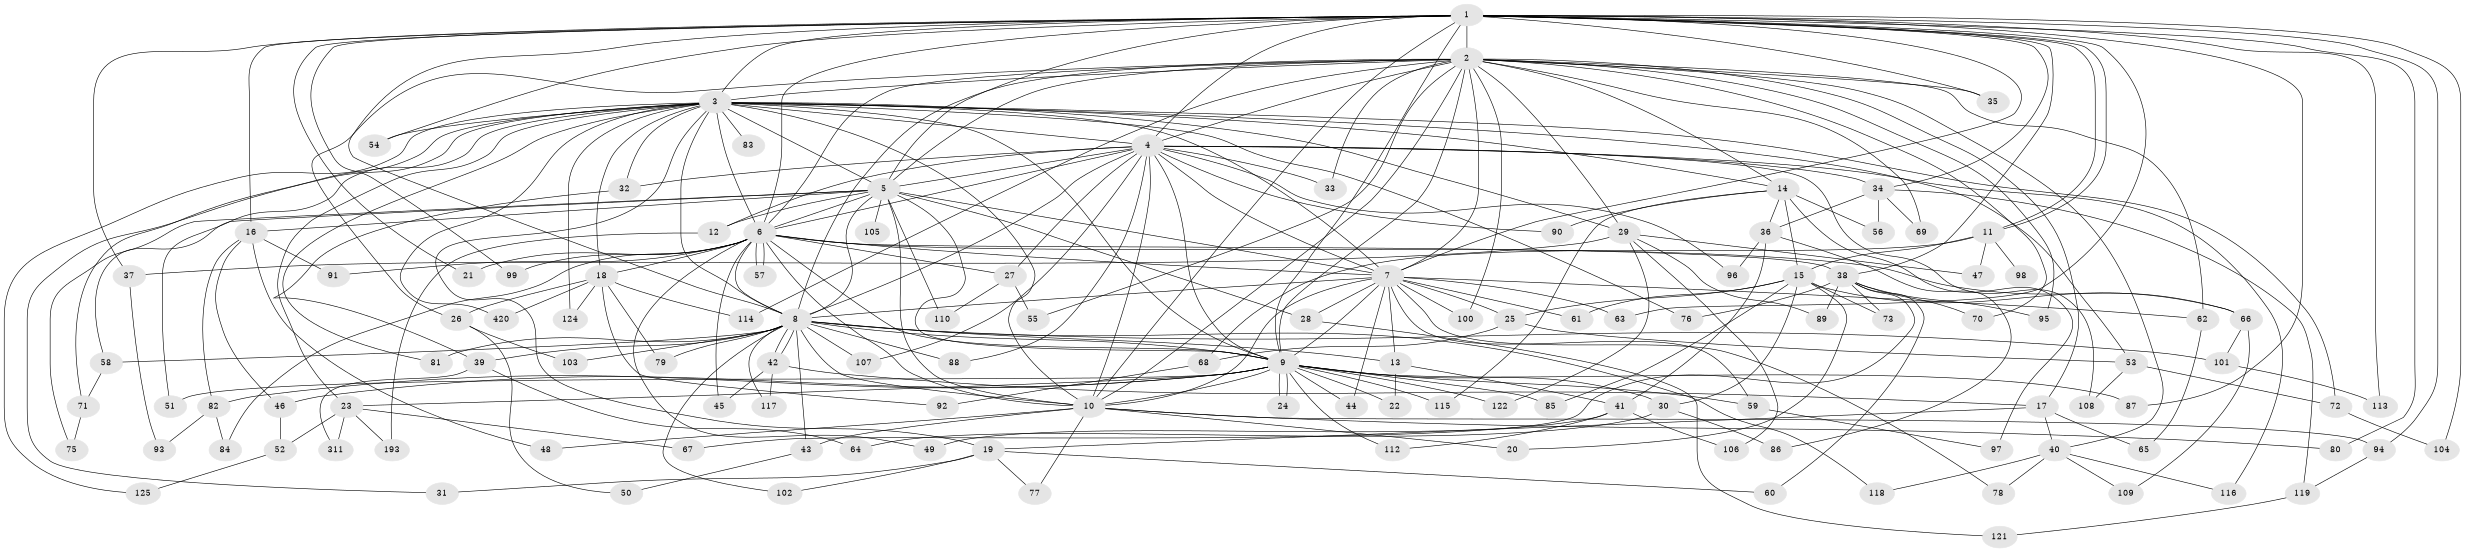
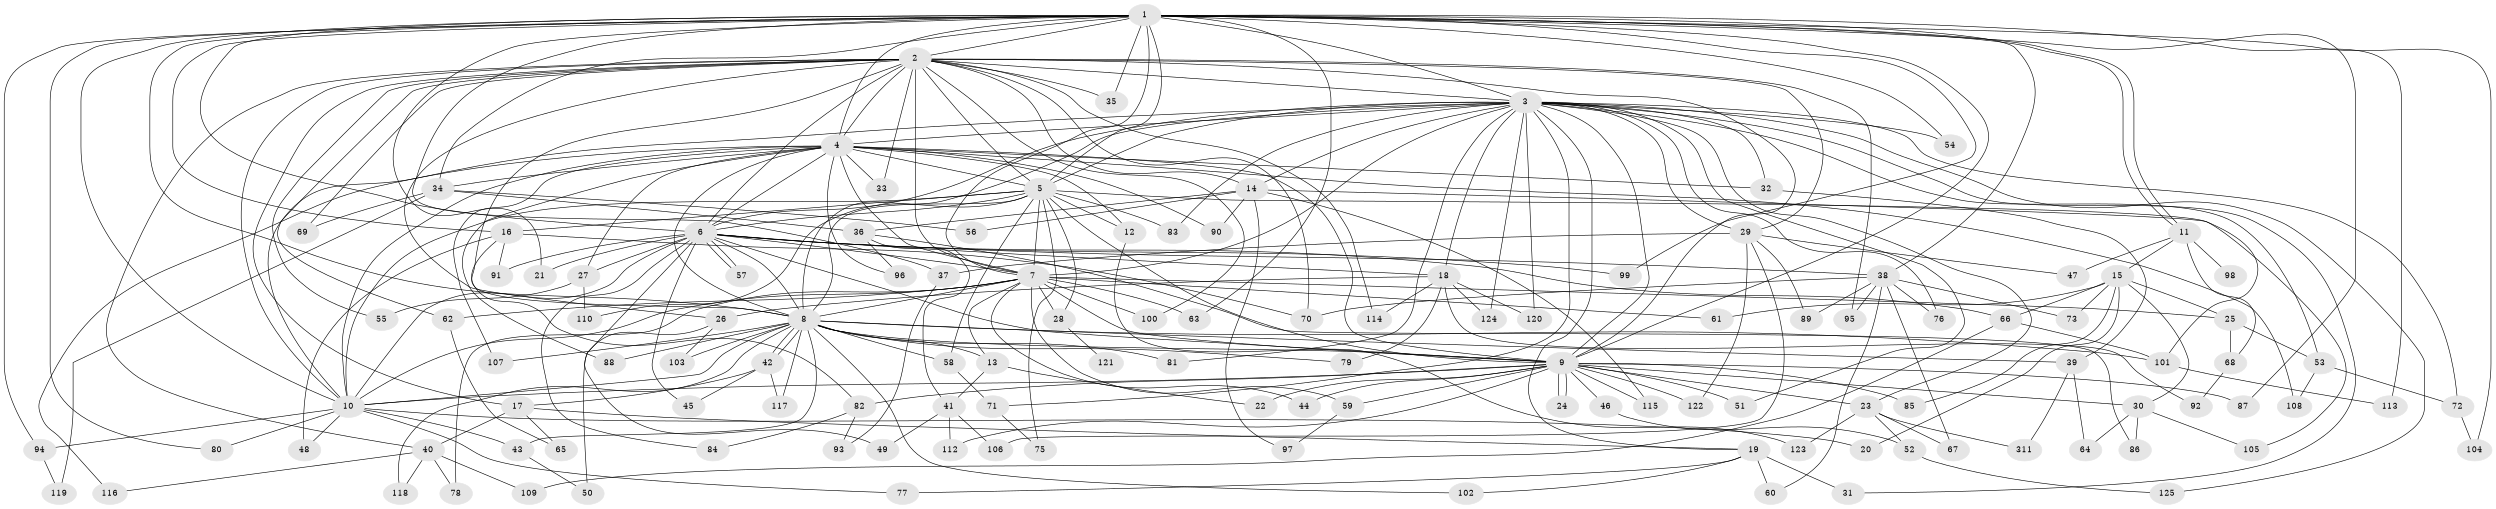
none -> (1090, 202)
(1791, 233) -> (1610, 199)
(501, 320) -> (1535, 320)
(221, 324) -> (891, 251)
none -> (2195, 428)
(392, 450) -> (1799, 450)
(2152, 519) -> none
